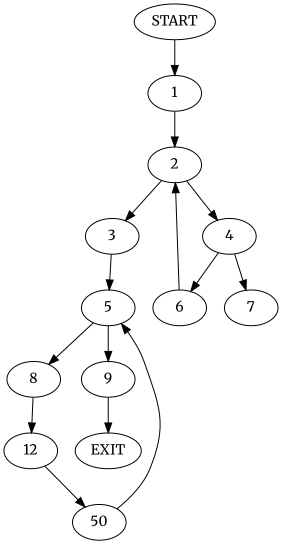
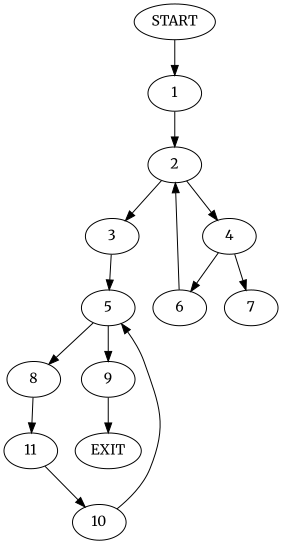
(31, 451) -> (31, 451)
(99, 522) -> (99, 522)
